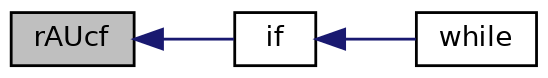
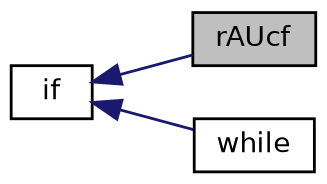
(198, 39) -> (156, 65)
